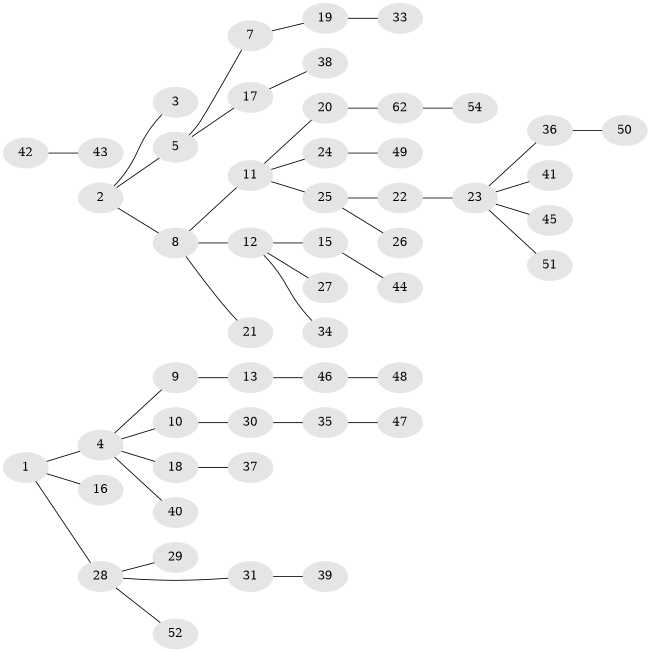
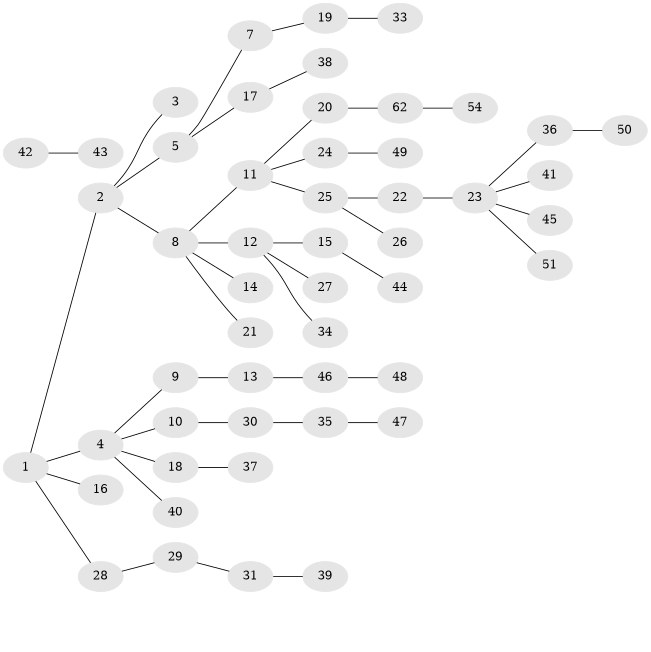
none -> (250, 288)
none -> (63, 333)
(176, 580) -> (213, 567)
(176, 634) -> none
